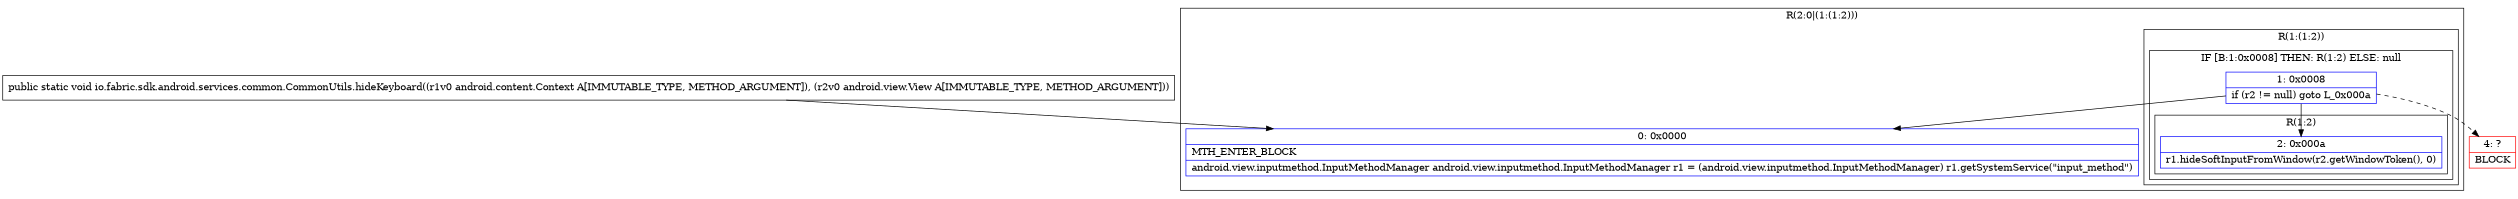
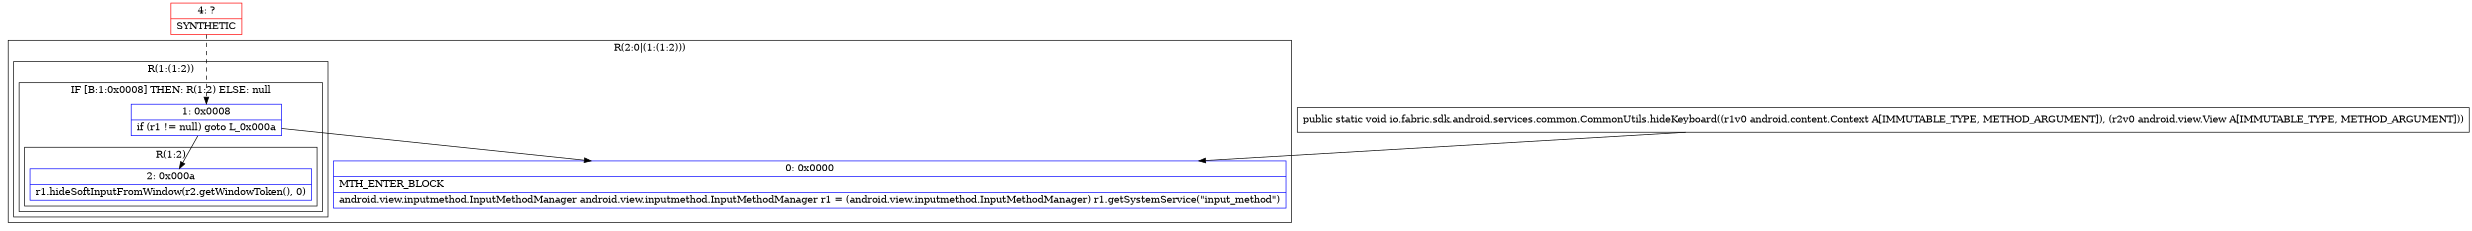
(2301, 95) -> (206, 127)
(2428, 106) -> (206, 66)
(2492, 160) -> (206, 26)
